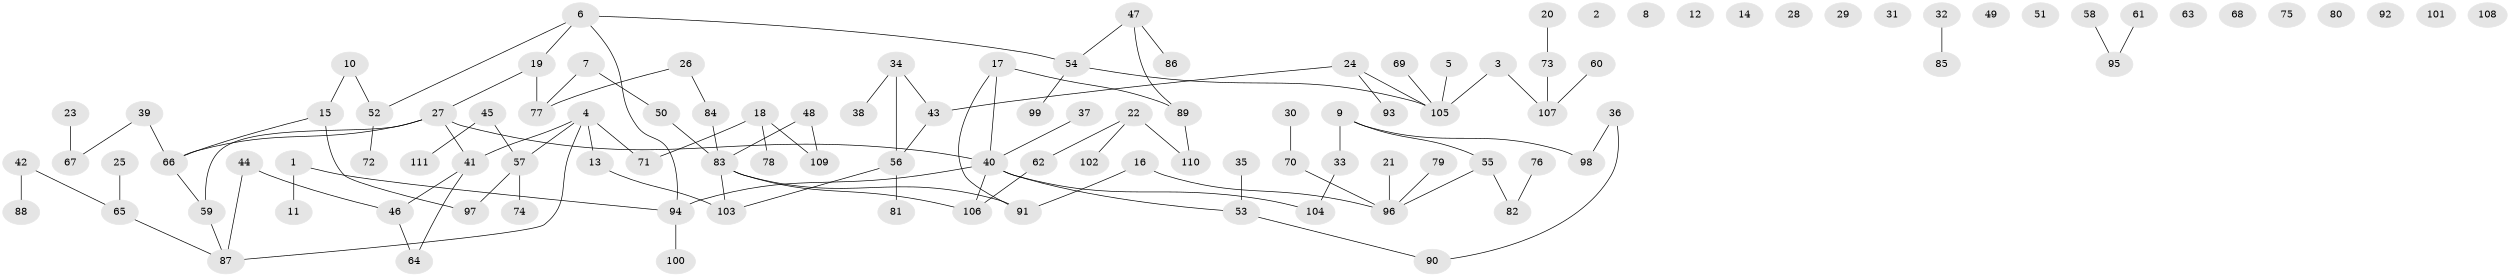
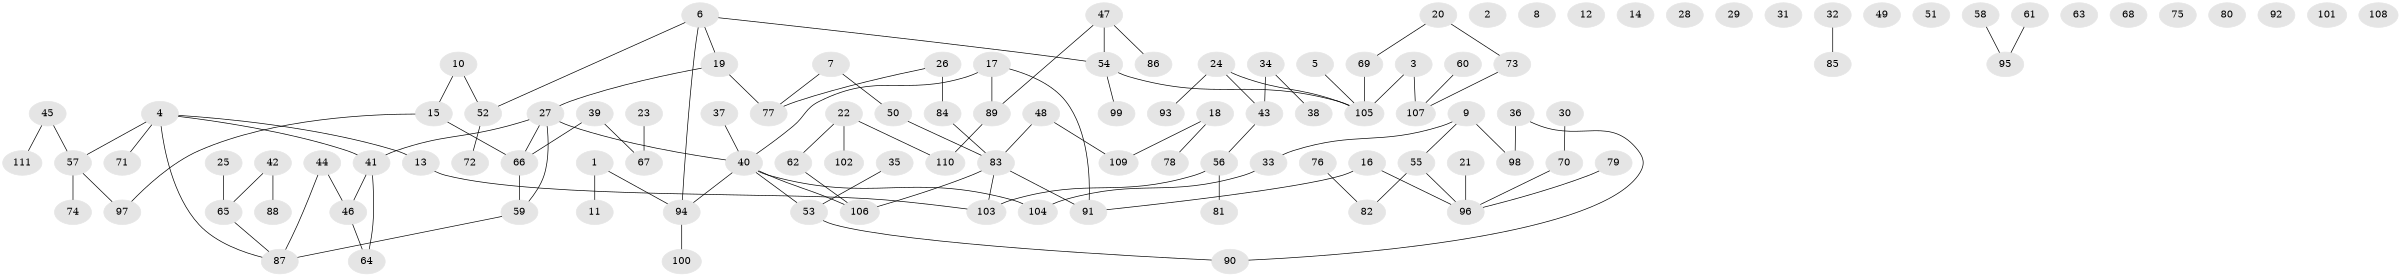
none -> (1401, 40)
(896, 114) -> none
(703, 139) -> none
